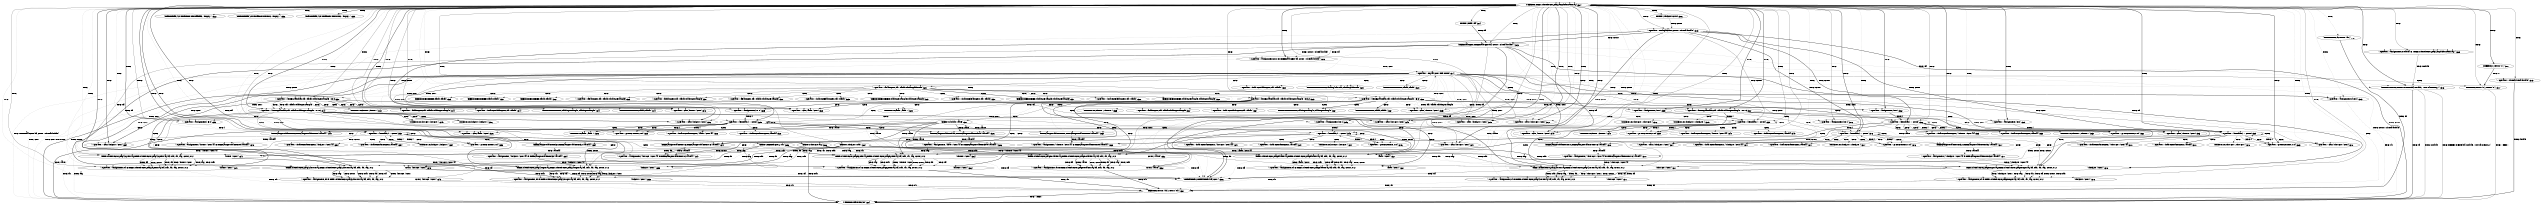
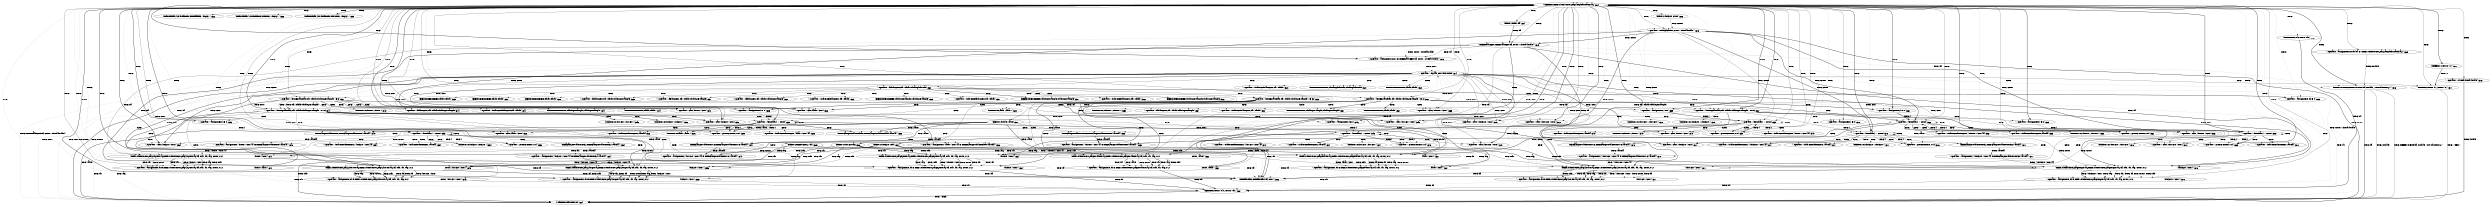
(767, 138) -> (724, 136)
(2105, 145) -> none
